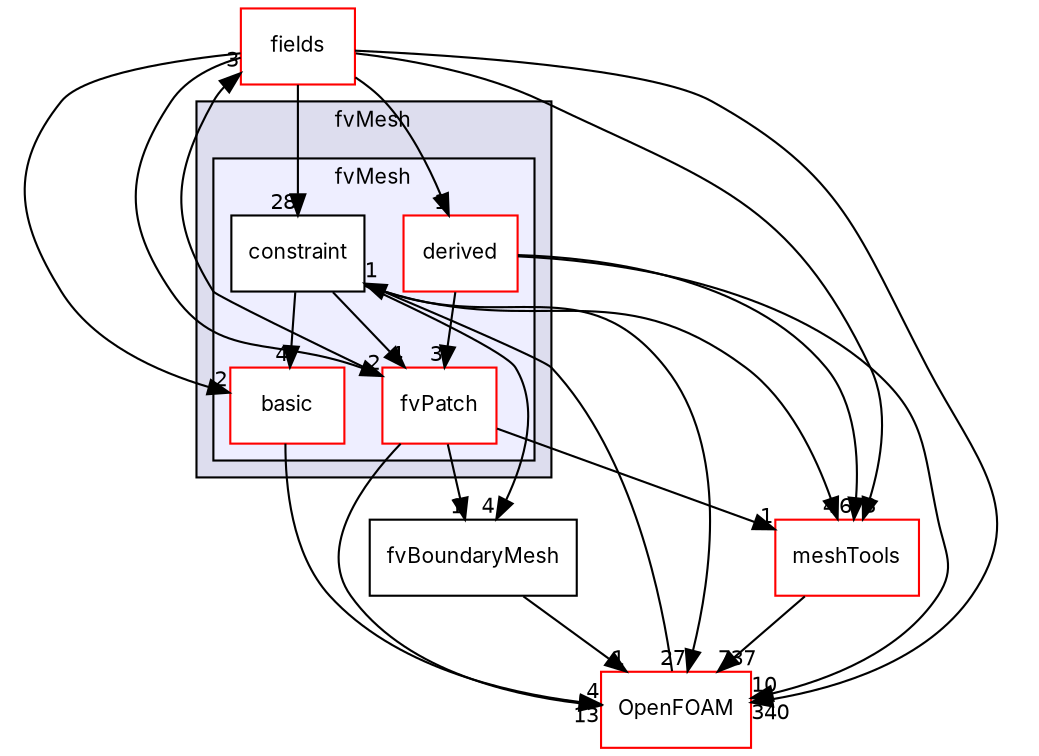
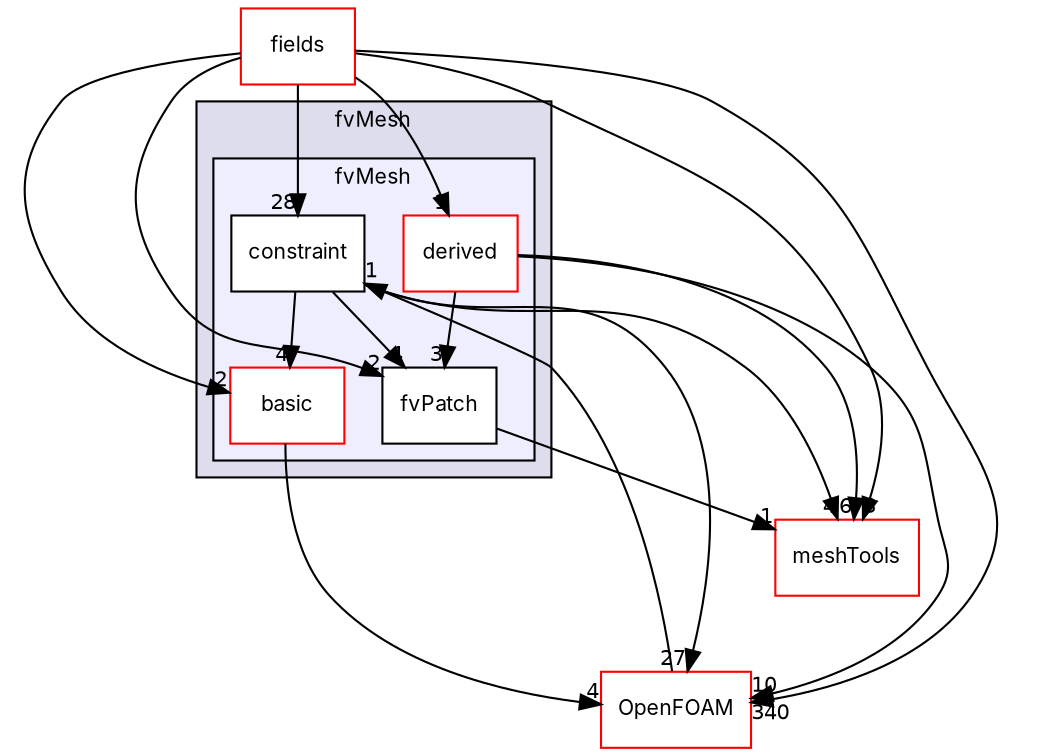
(235, 304) -> none
(439, 406) -> (439, 406)
(473, 558) -> none
(358, 604) -> none
(769, 627) -> none
